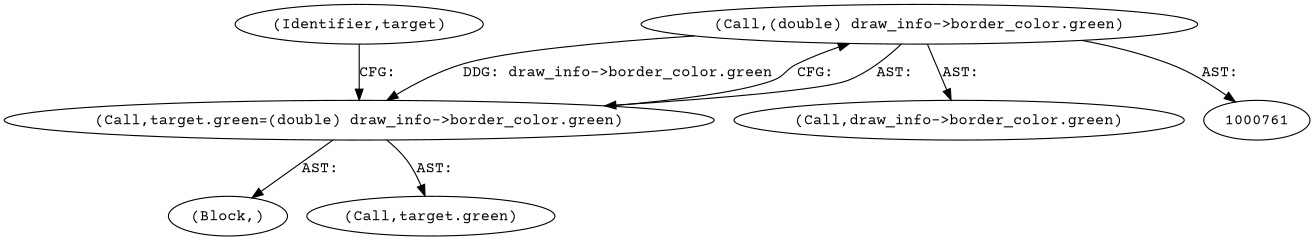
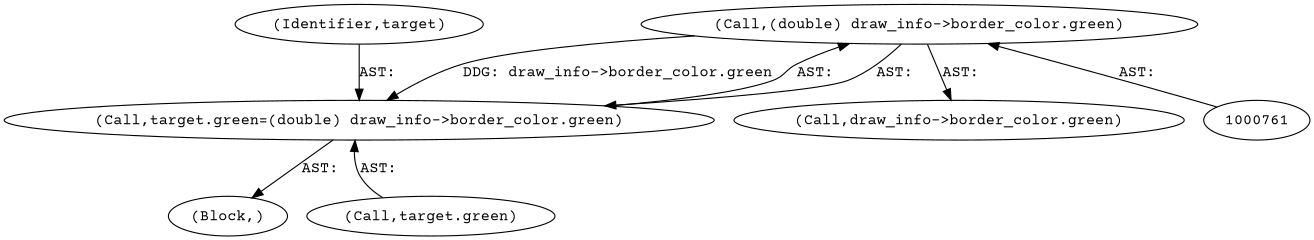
(1157, 60) -> (1108, 76)
(382, 72) -> (382, 72)
(820, 72) -> (820, 72)
(407, 161) -> (362, 179)
